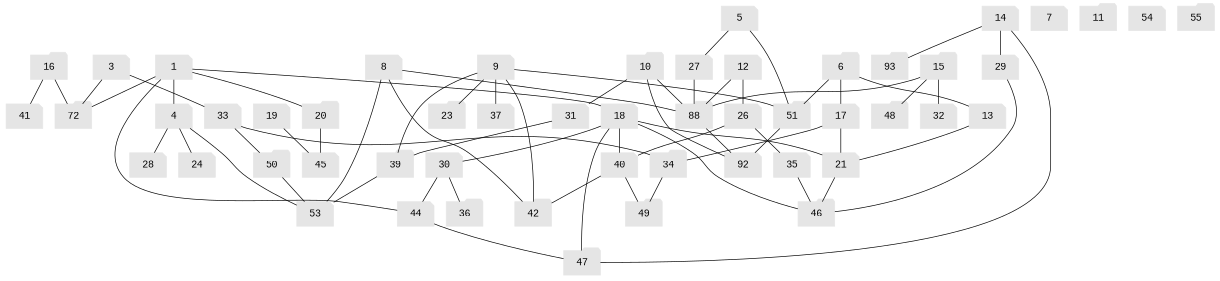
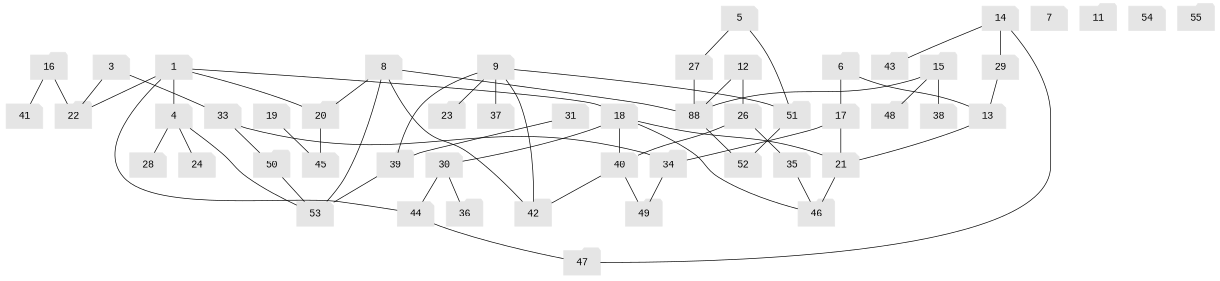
(645, 67) -> none
(890, 67) -> (890, 67)
(821, 88) -> none
none -> (352, 92)
(73, 116) -> (73, 116)
(939, 116) -> (939, 116)
(743, 165) -> (743, 165)
(955, 177) -> (994, 92)
(586, 190) -> none
